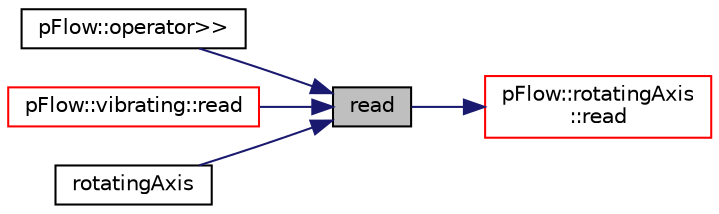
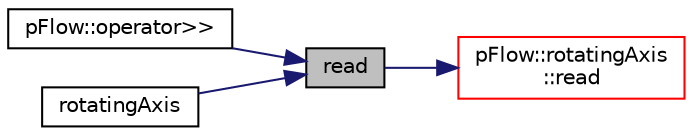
(134, 107) -> none
